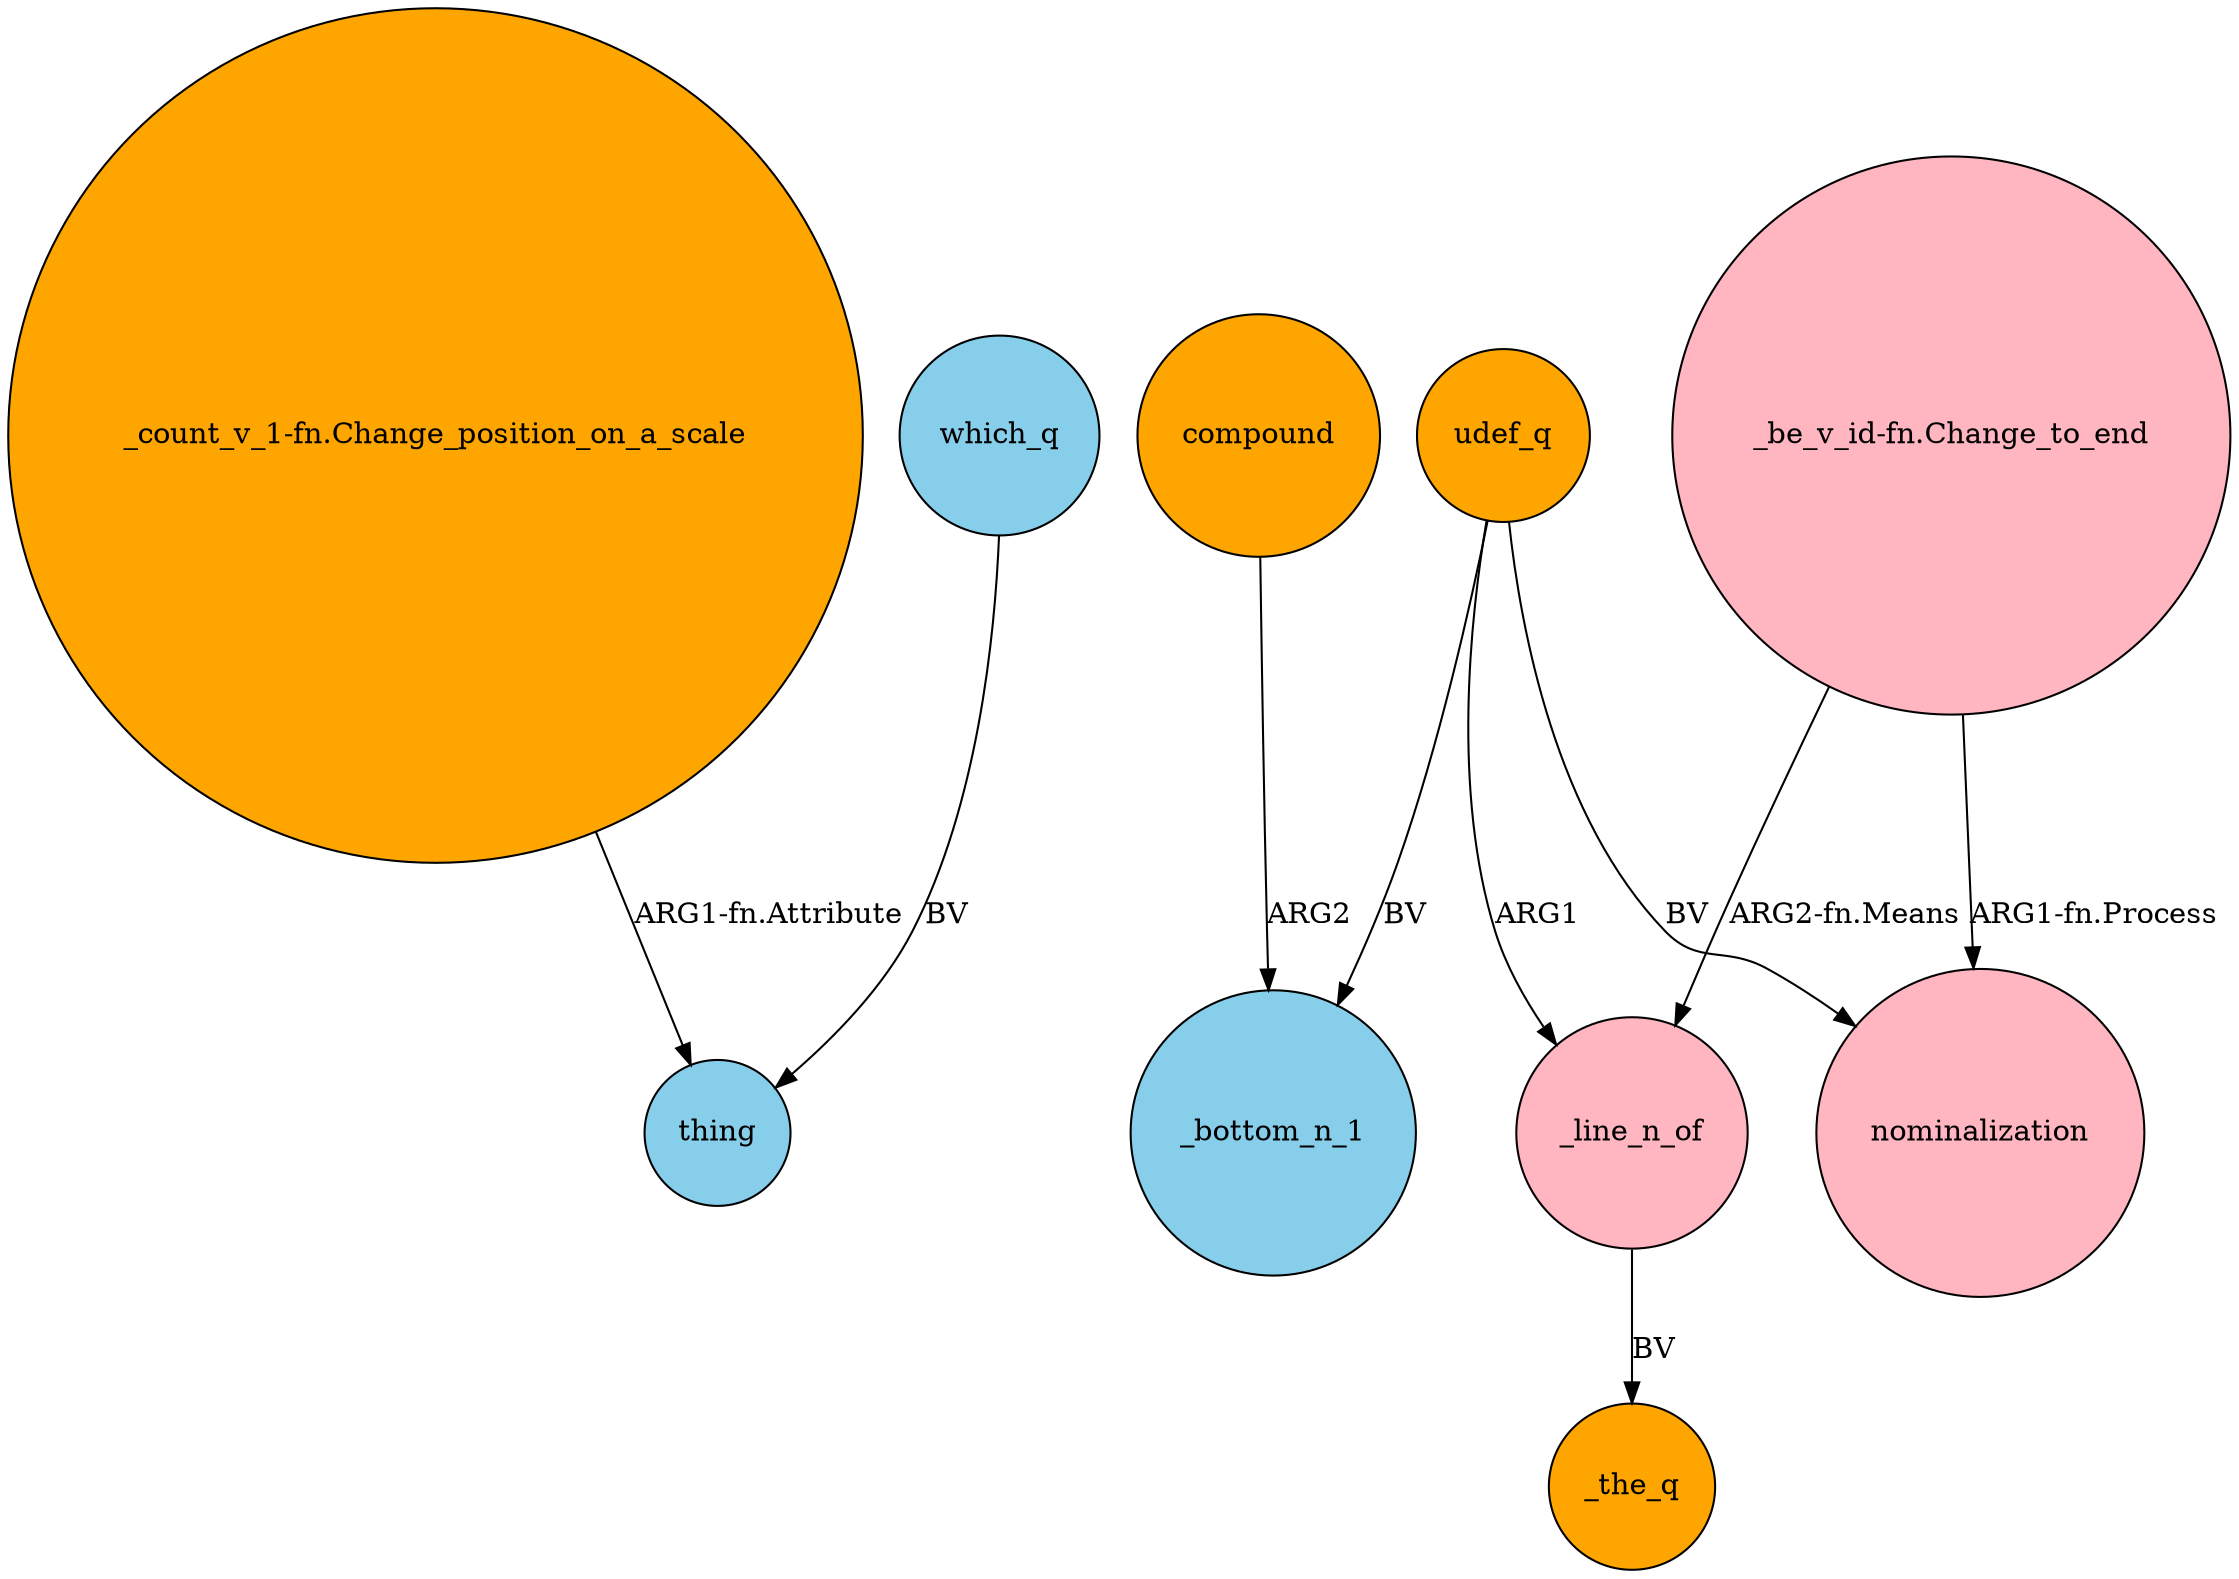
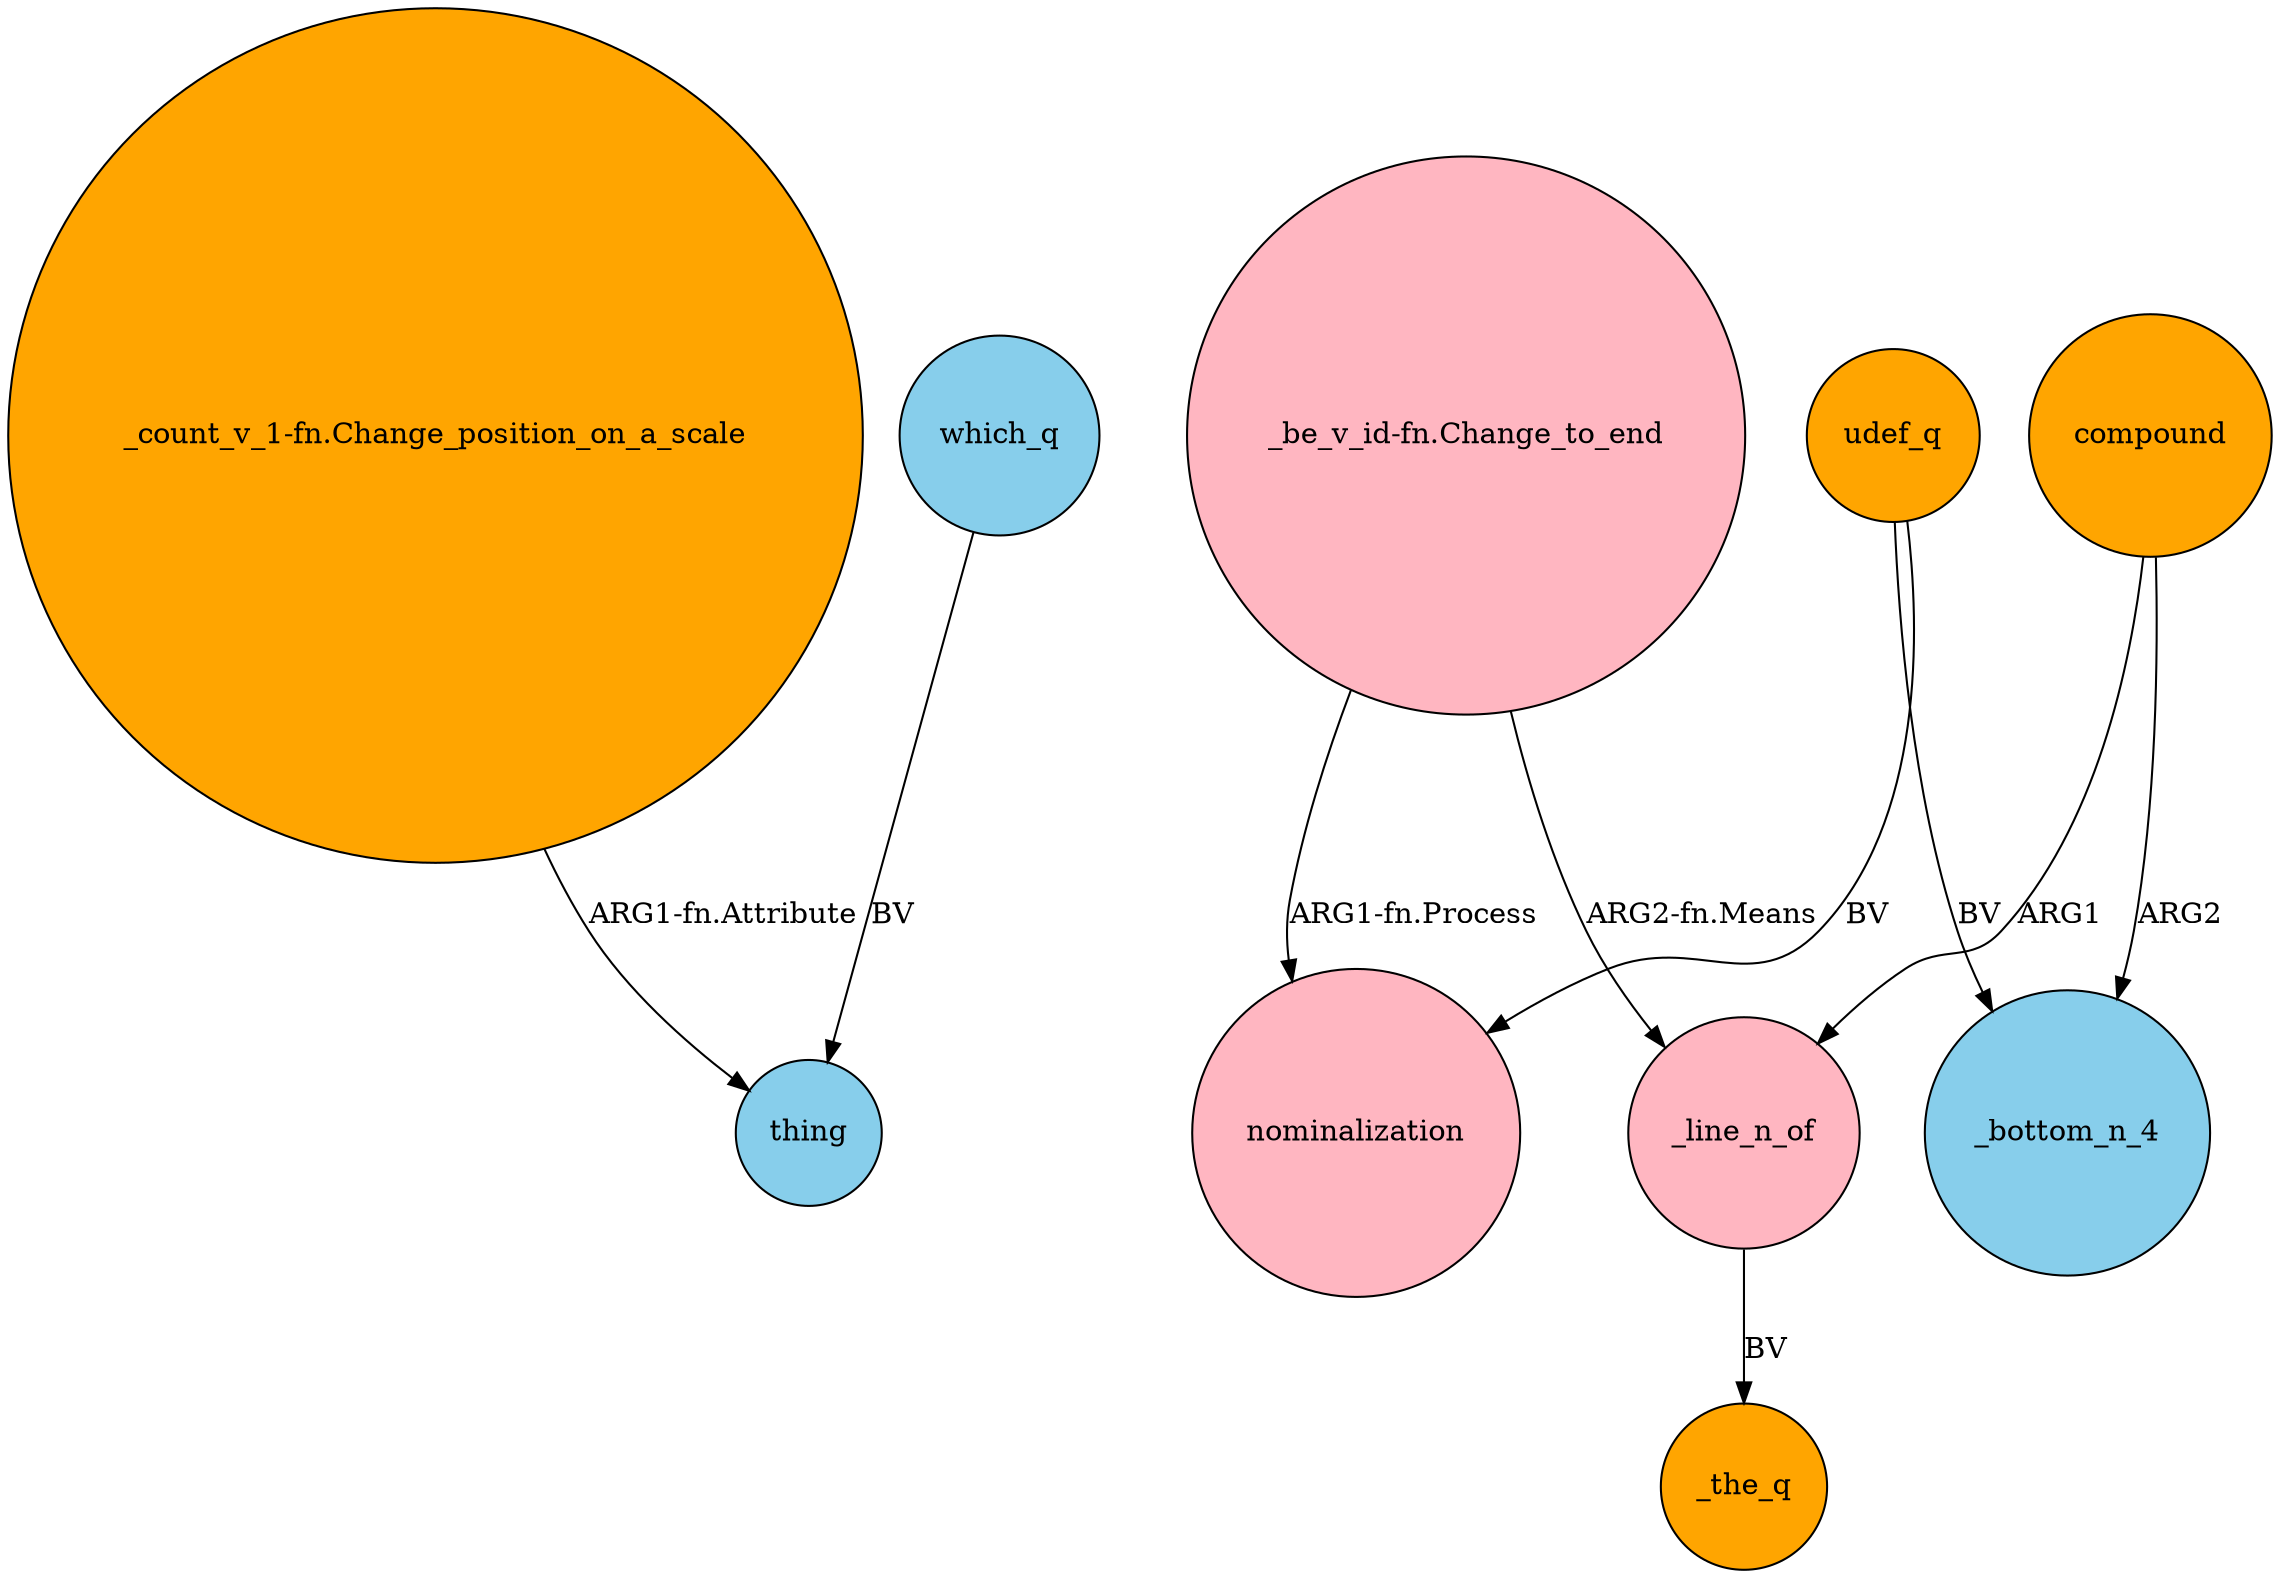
(1470, 780) -> (2061, 846)
(1273, 1133) -> (2067, 1133)
